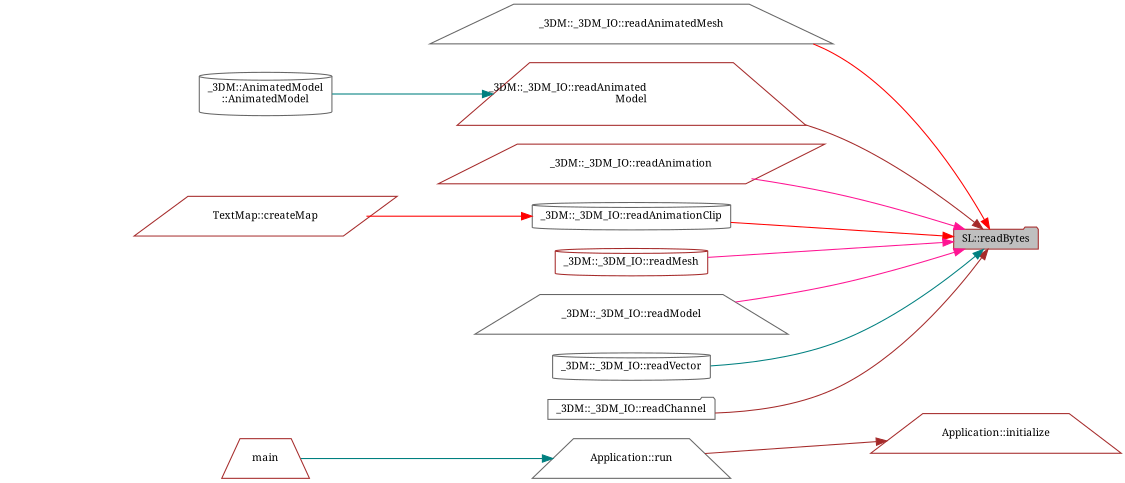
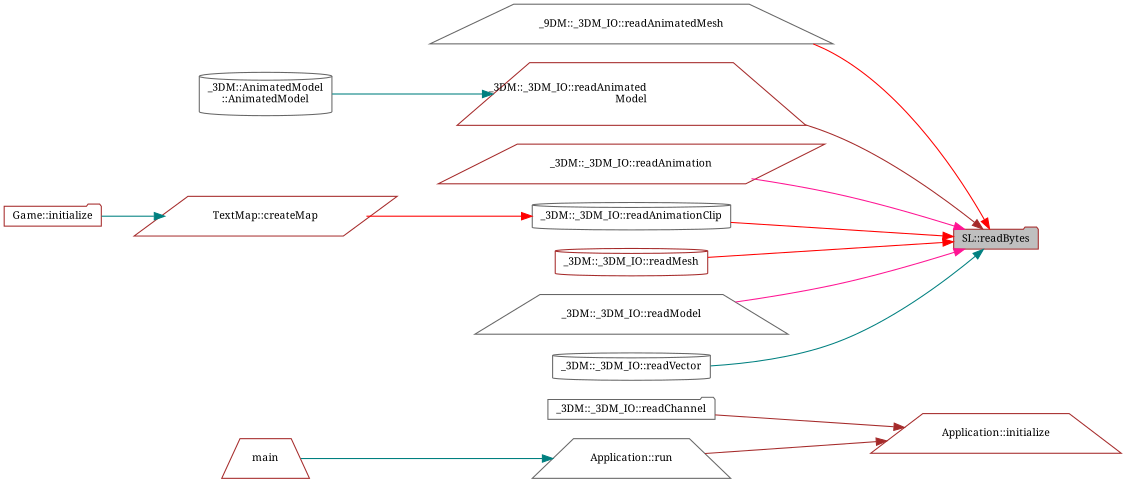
(631, 24) -> (631, 24)
none -> (53, 216)
(825, 250) -> (825, 250)
(867, 370) -> (804, 421)
